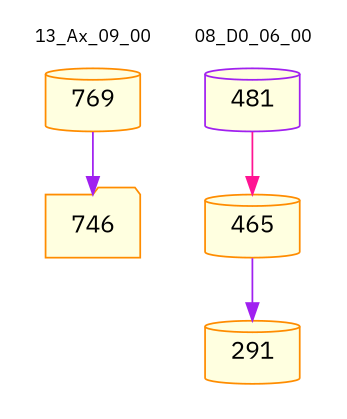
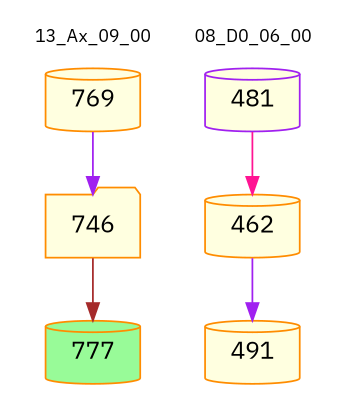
(252, 226) -> (252, 226)
none -> (93, 352)
(252, 352) -> (252, 352)
